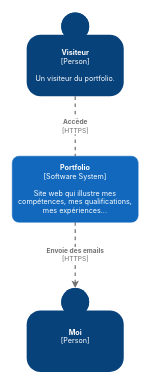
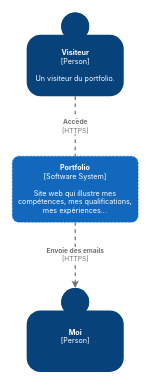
(75, 189) -> (75, 189)
